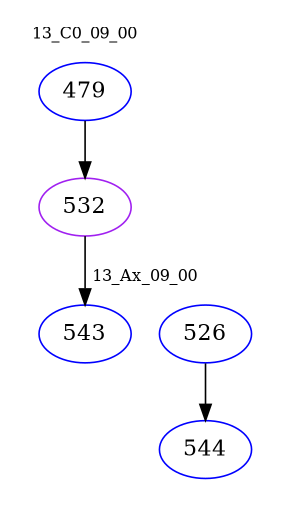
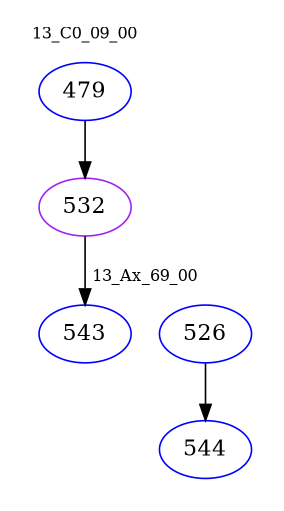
(145, 277) -> (145, 277)
